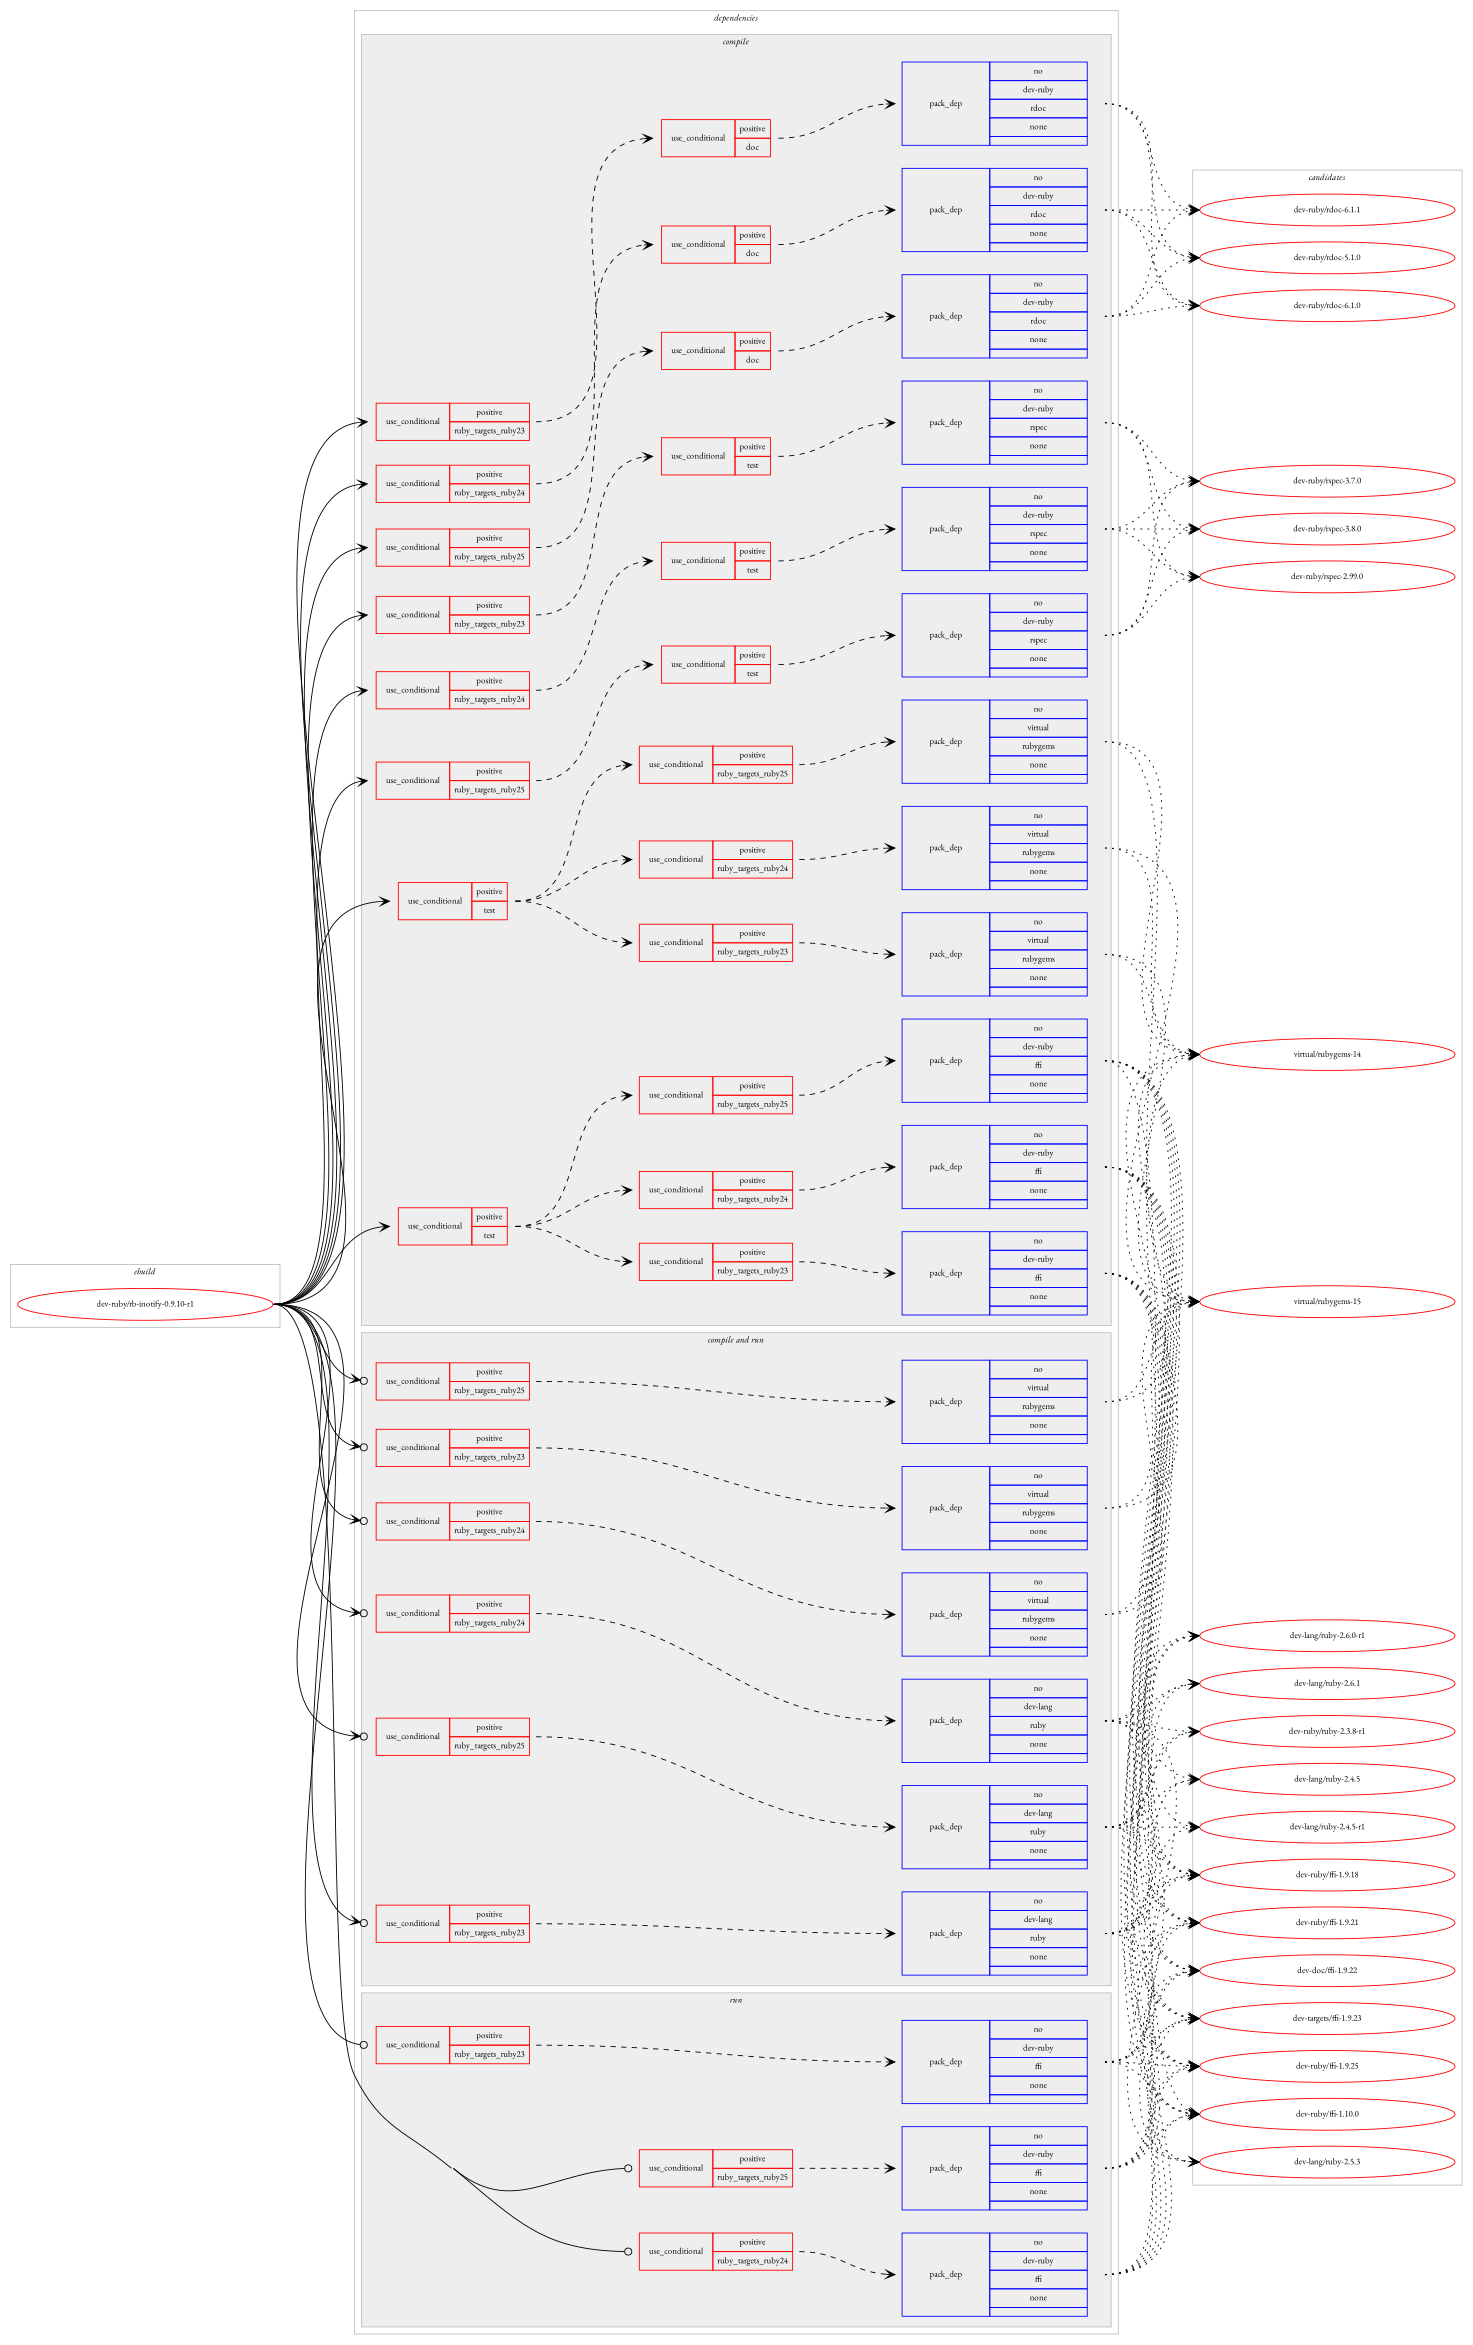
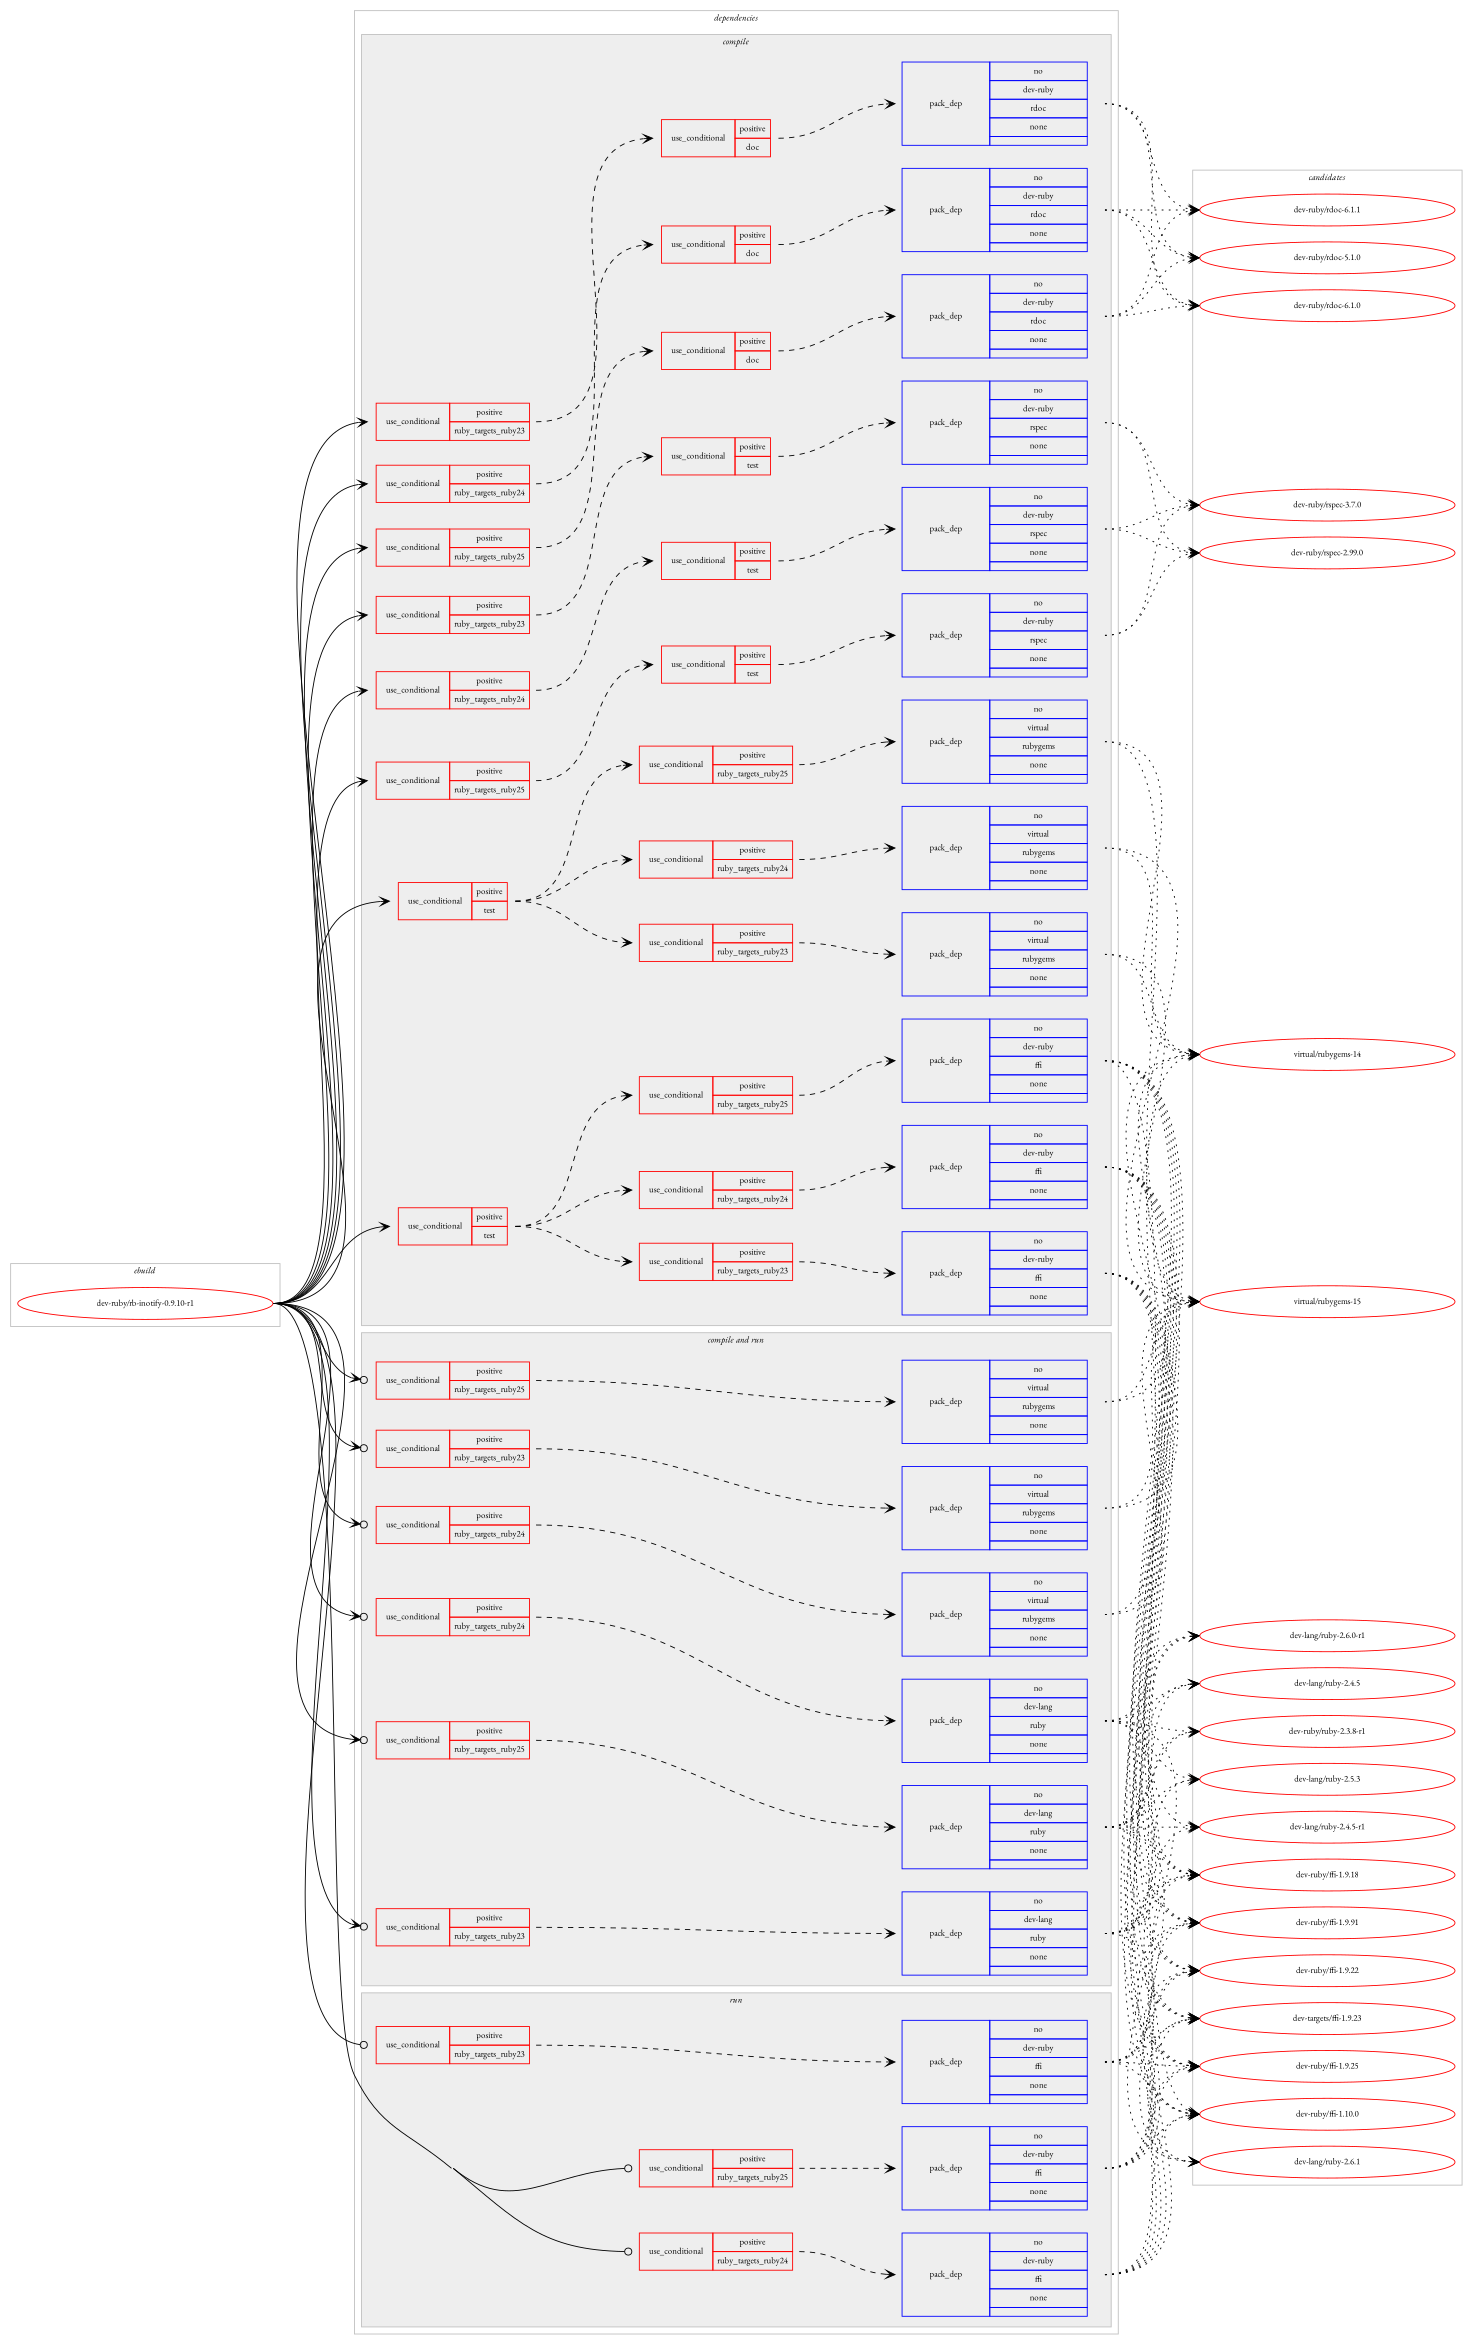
(1327, 529) -> none
(1327, 1923) -> (1327, 1923)
(1327, 1971) -> (1327, 1971)
